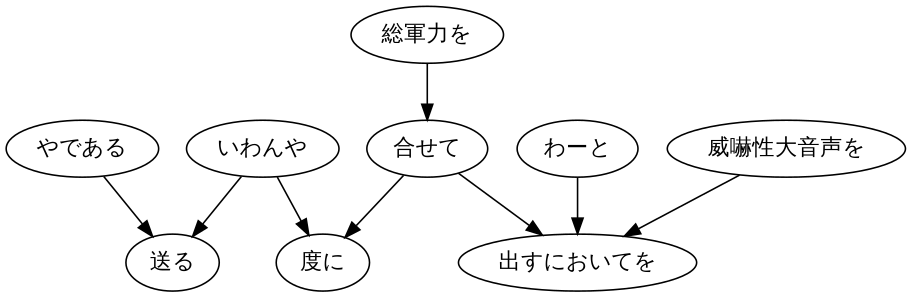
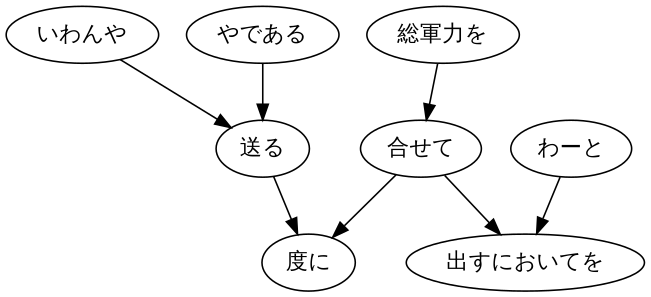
(786, 149) -> none
(289, 199) -> (282, 198)
